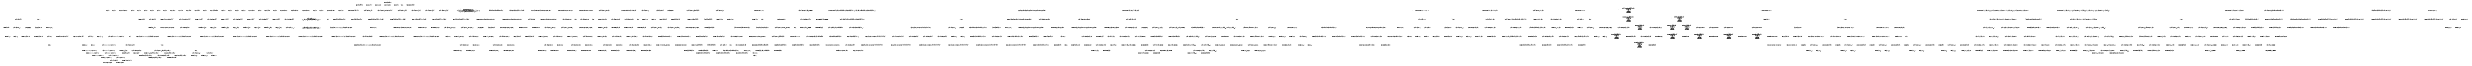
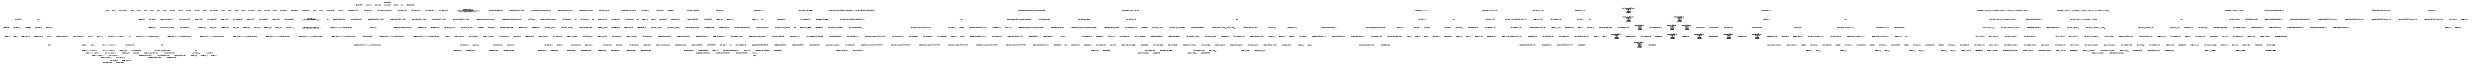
none -> (724, 28)
(1853, 51) -> none
